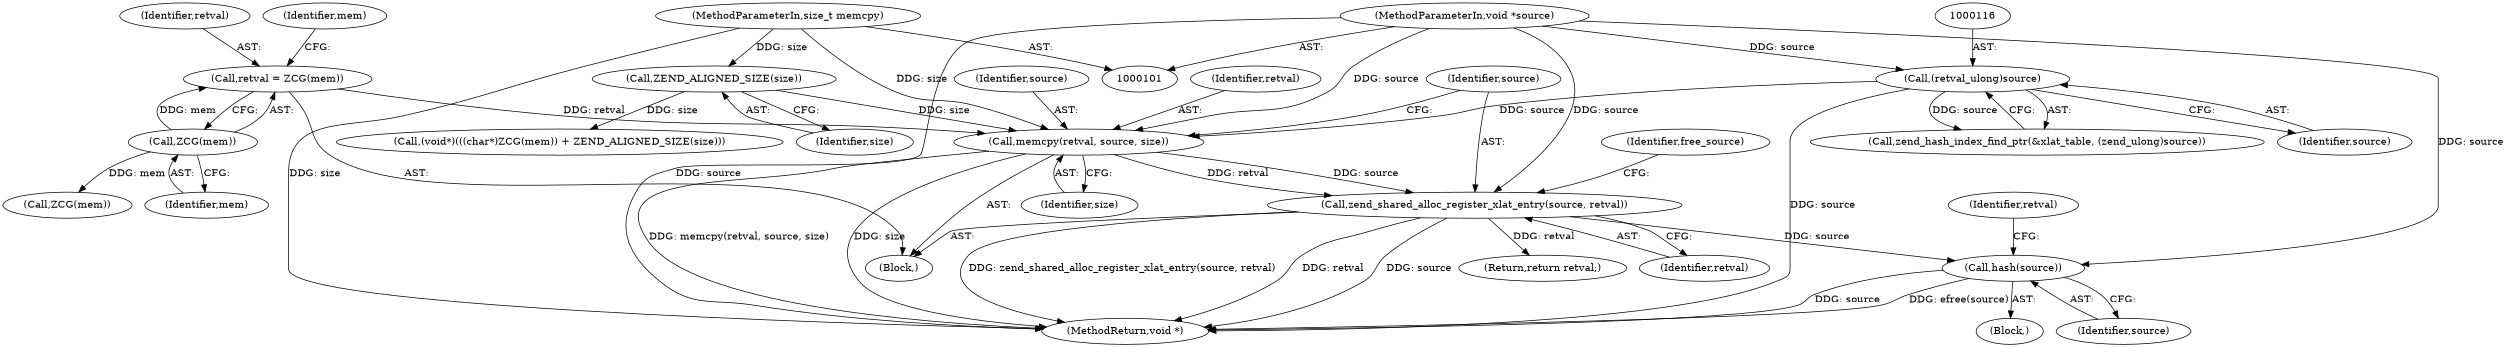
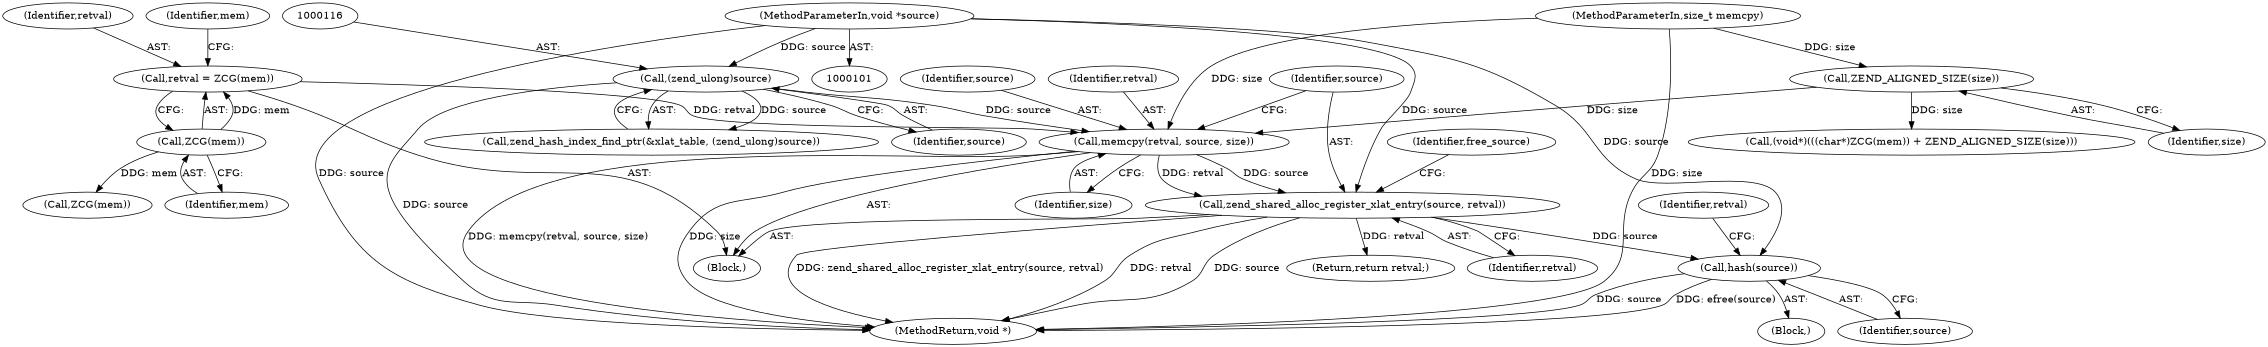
(985, 45) -> none
(1973, 79) -> (706, 79)
(1296, 105) -> none
